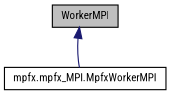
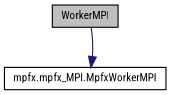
(78, 53) -> (93, 42)
